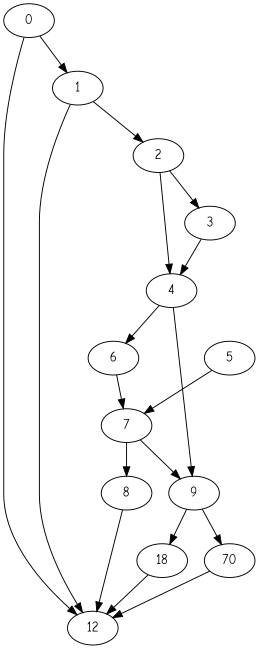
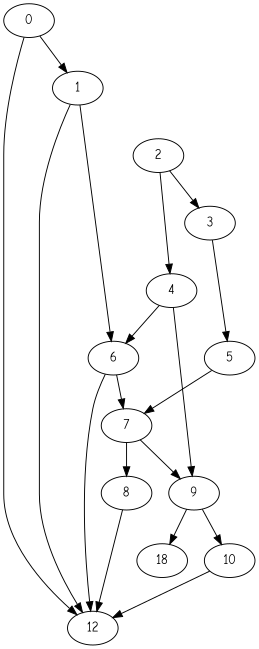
(114, 119) -> (95, 218)
(193, 253) -> (219, 286)
(230, 561) -> (230, 561)
(131, 591) -> (85, 487)
